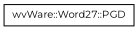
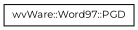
(69, 15) -> (69, 15)
